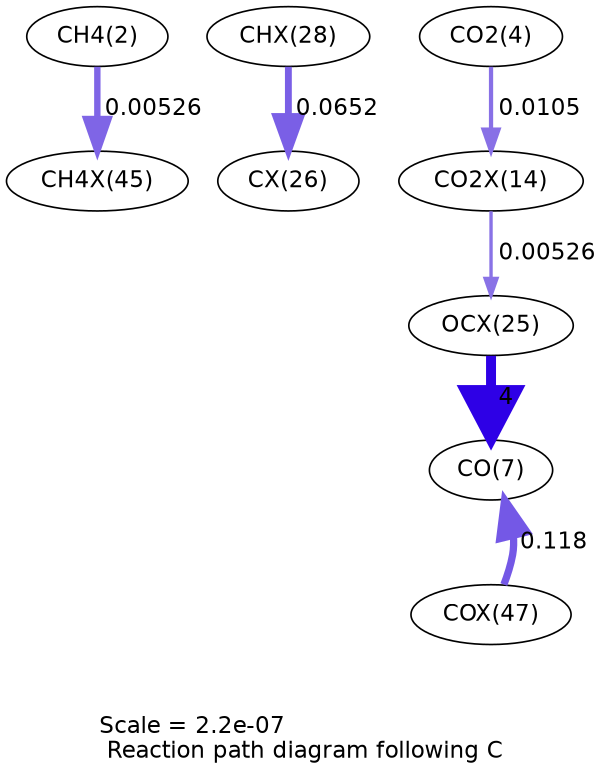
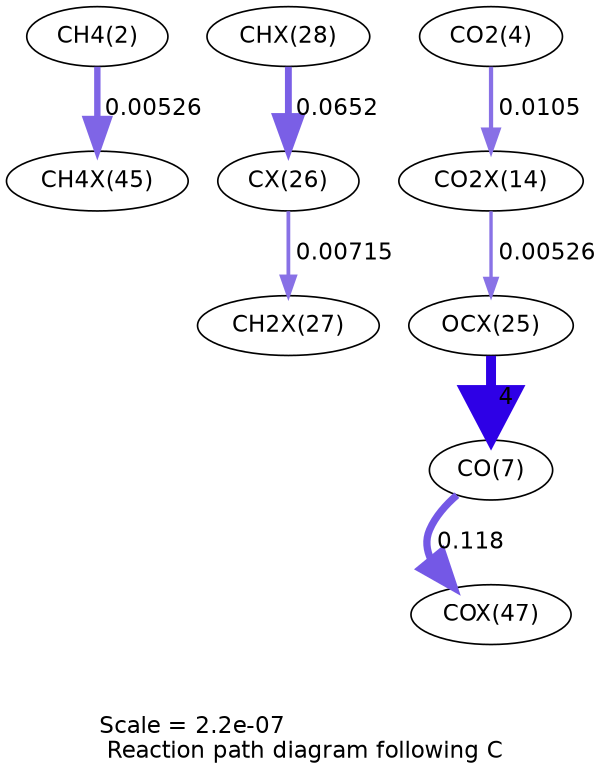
none -> (288, 326)
(511, 560) -> (433, 524)
